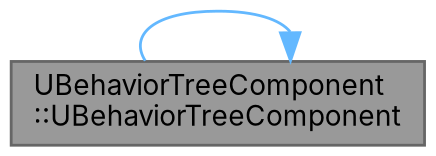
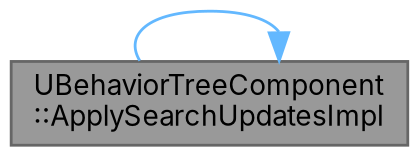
(218, 103) -> (209, 103)
